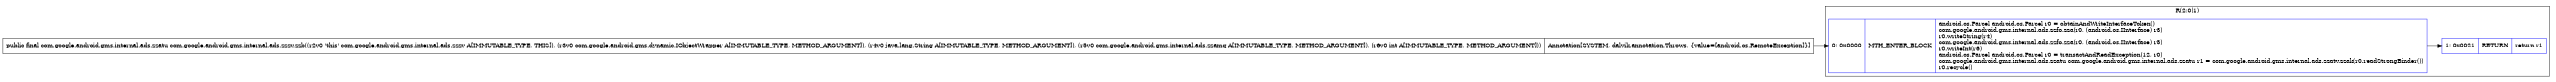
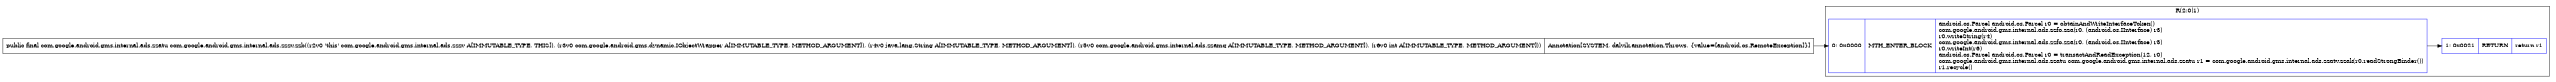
(1956, 67) -> (1956, 67)
